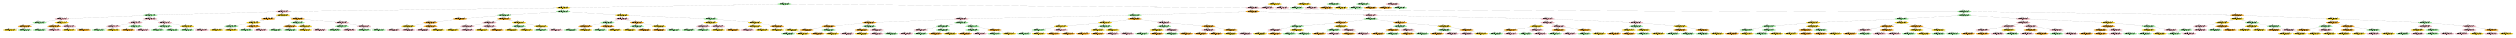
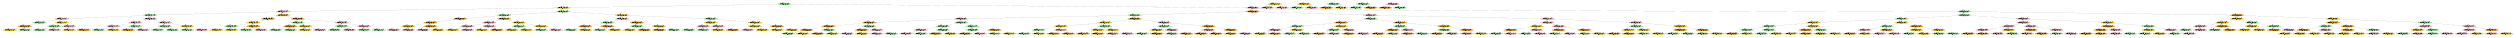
(54, 26) -> (54, 26)
(1887, 26) -> (1887, 26)
(1865, 34) -> (1865, 34)
